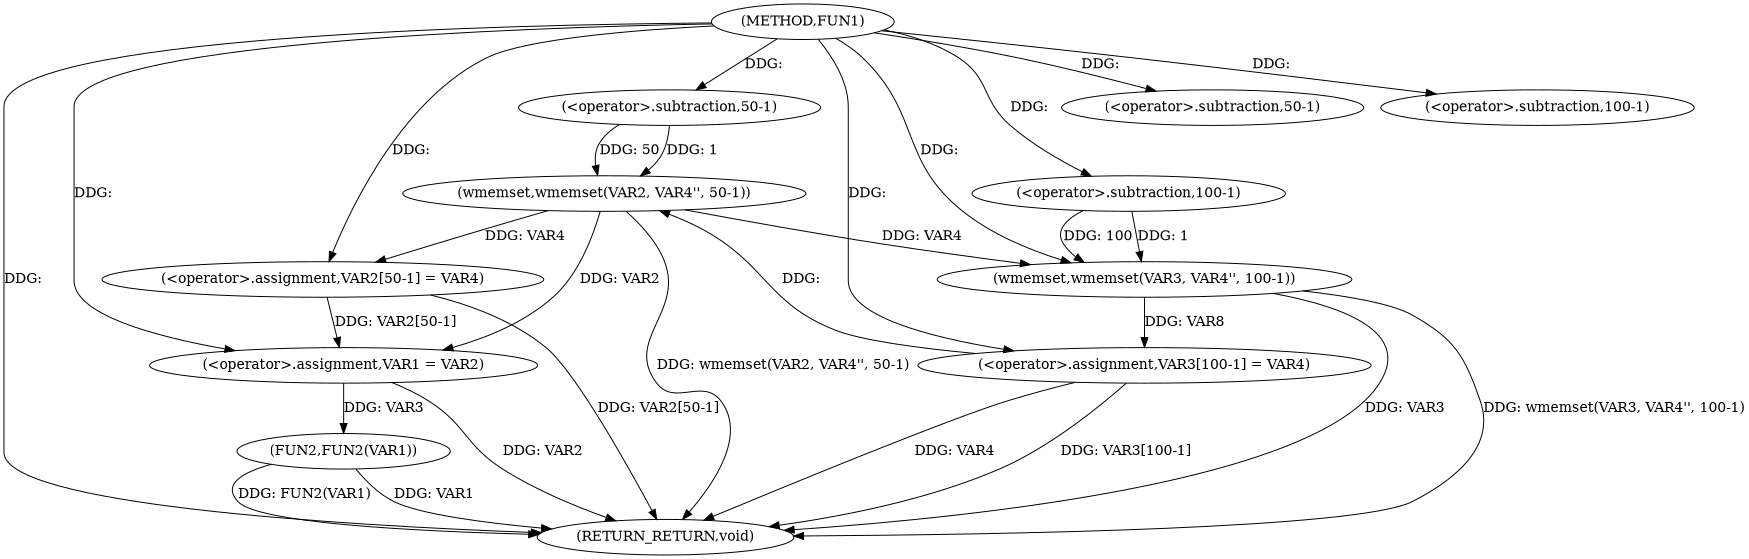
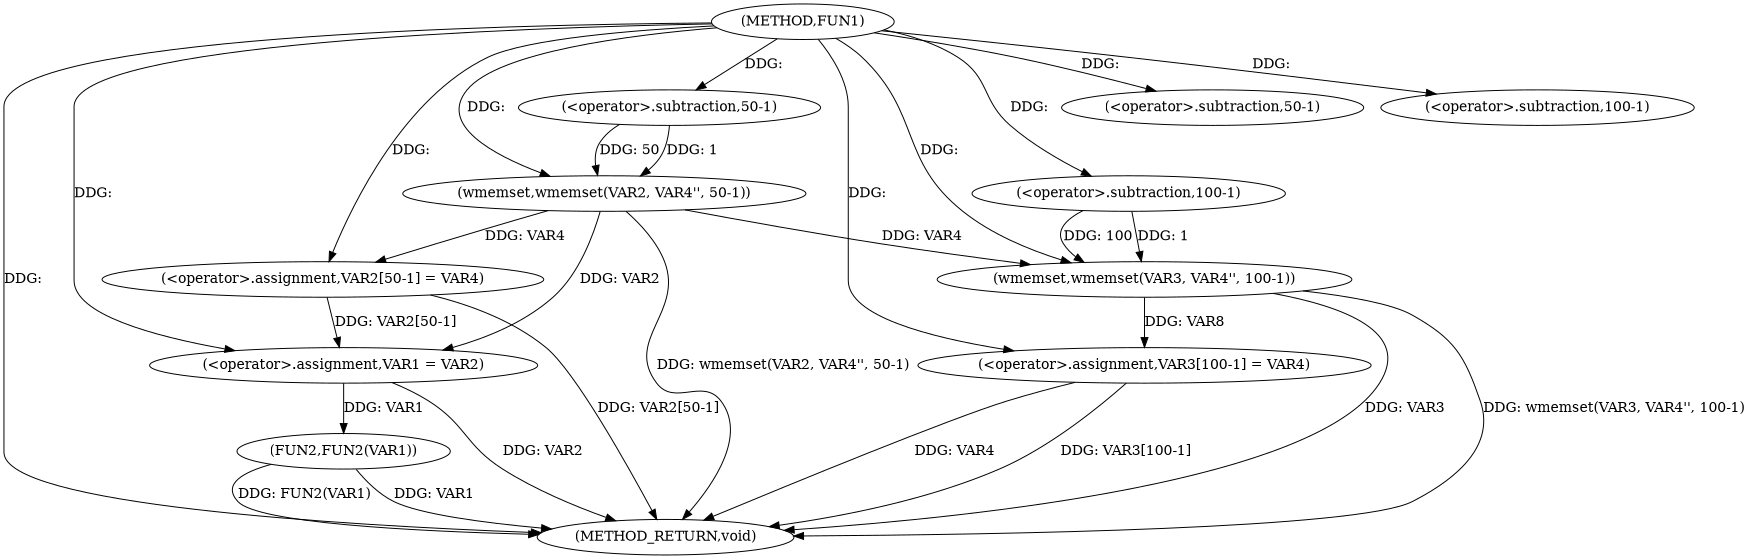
(807, 316) -> (525, 59)
(384, 408) -> (384, 408)
(666, 537) -> (666, 537)
